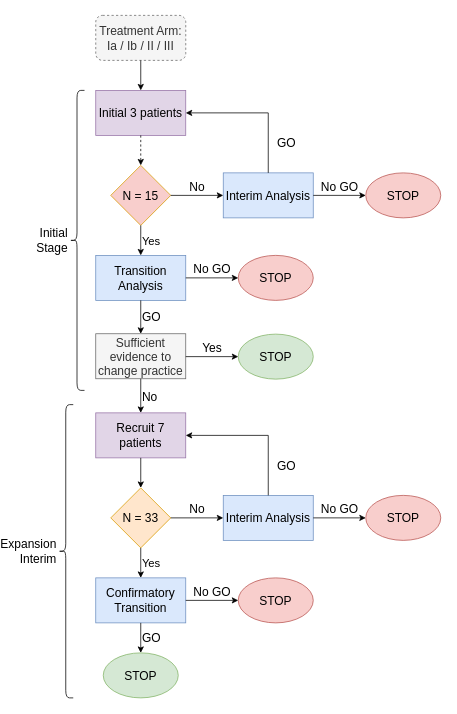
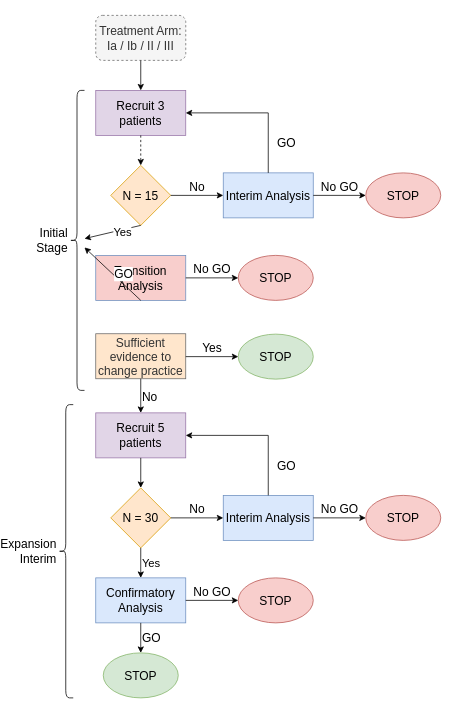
(141, 113) -> (141, 113)
(141, 195) -> (141, 195)
(141, 237) -> (115, 231)
(141, 278) -> (141, 278)
(141, 315) -> (114, 276)
(141, 356) -> (141, 356)
(141, 435) -> (141, 435)
(141, 518) -> (141, 518)
(141, 600) -> (141, 600)
